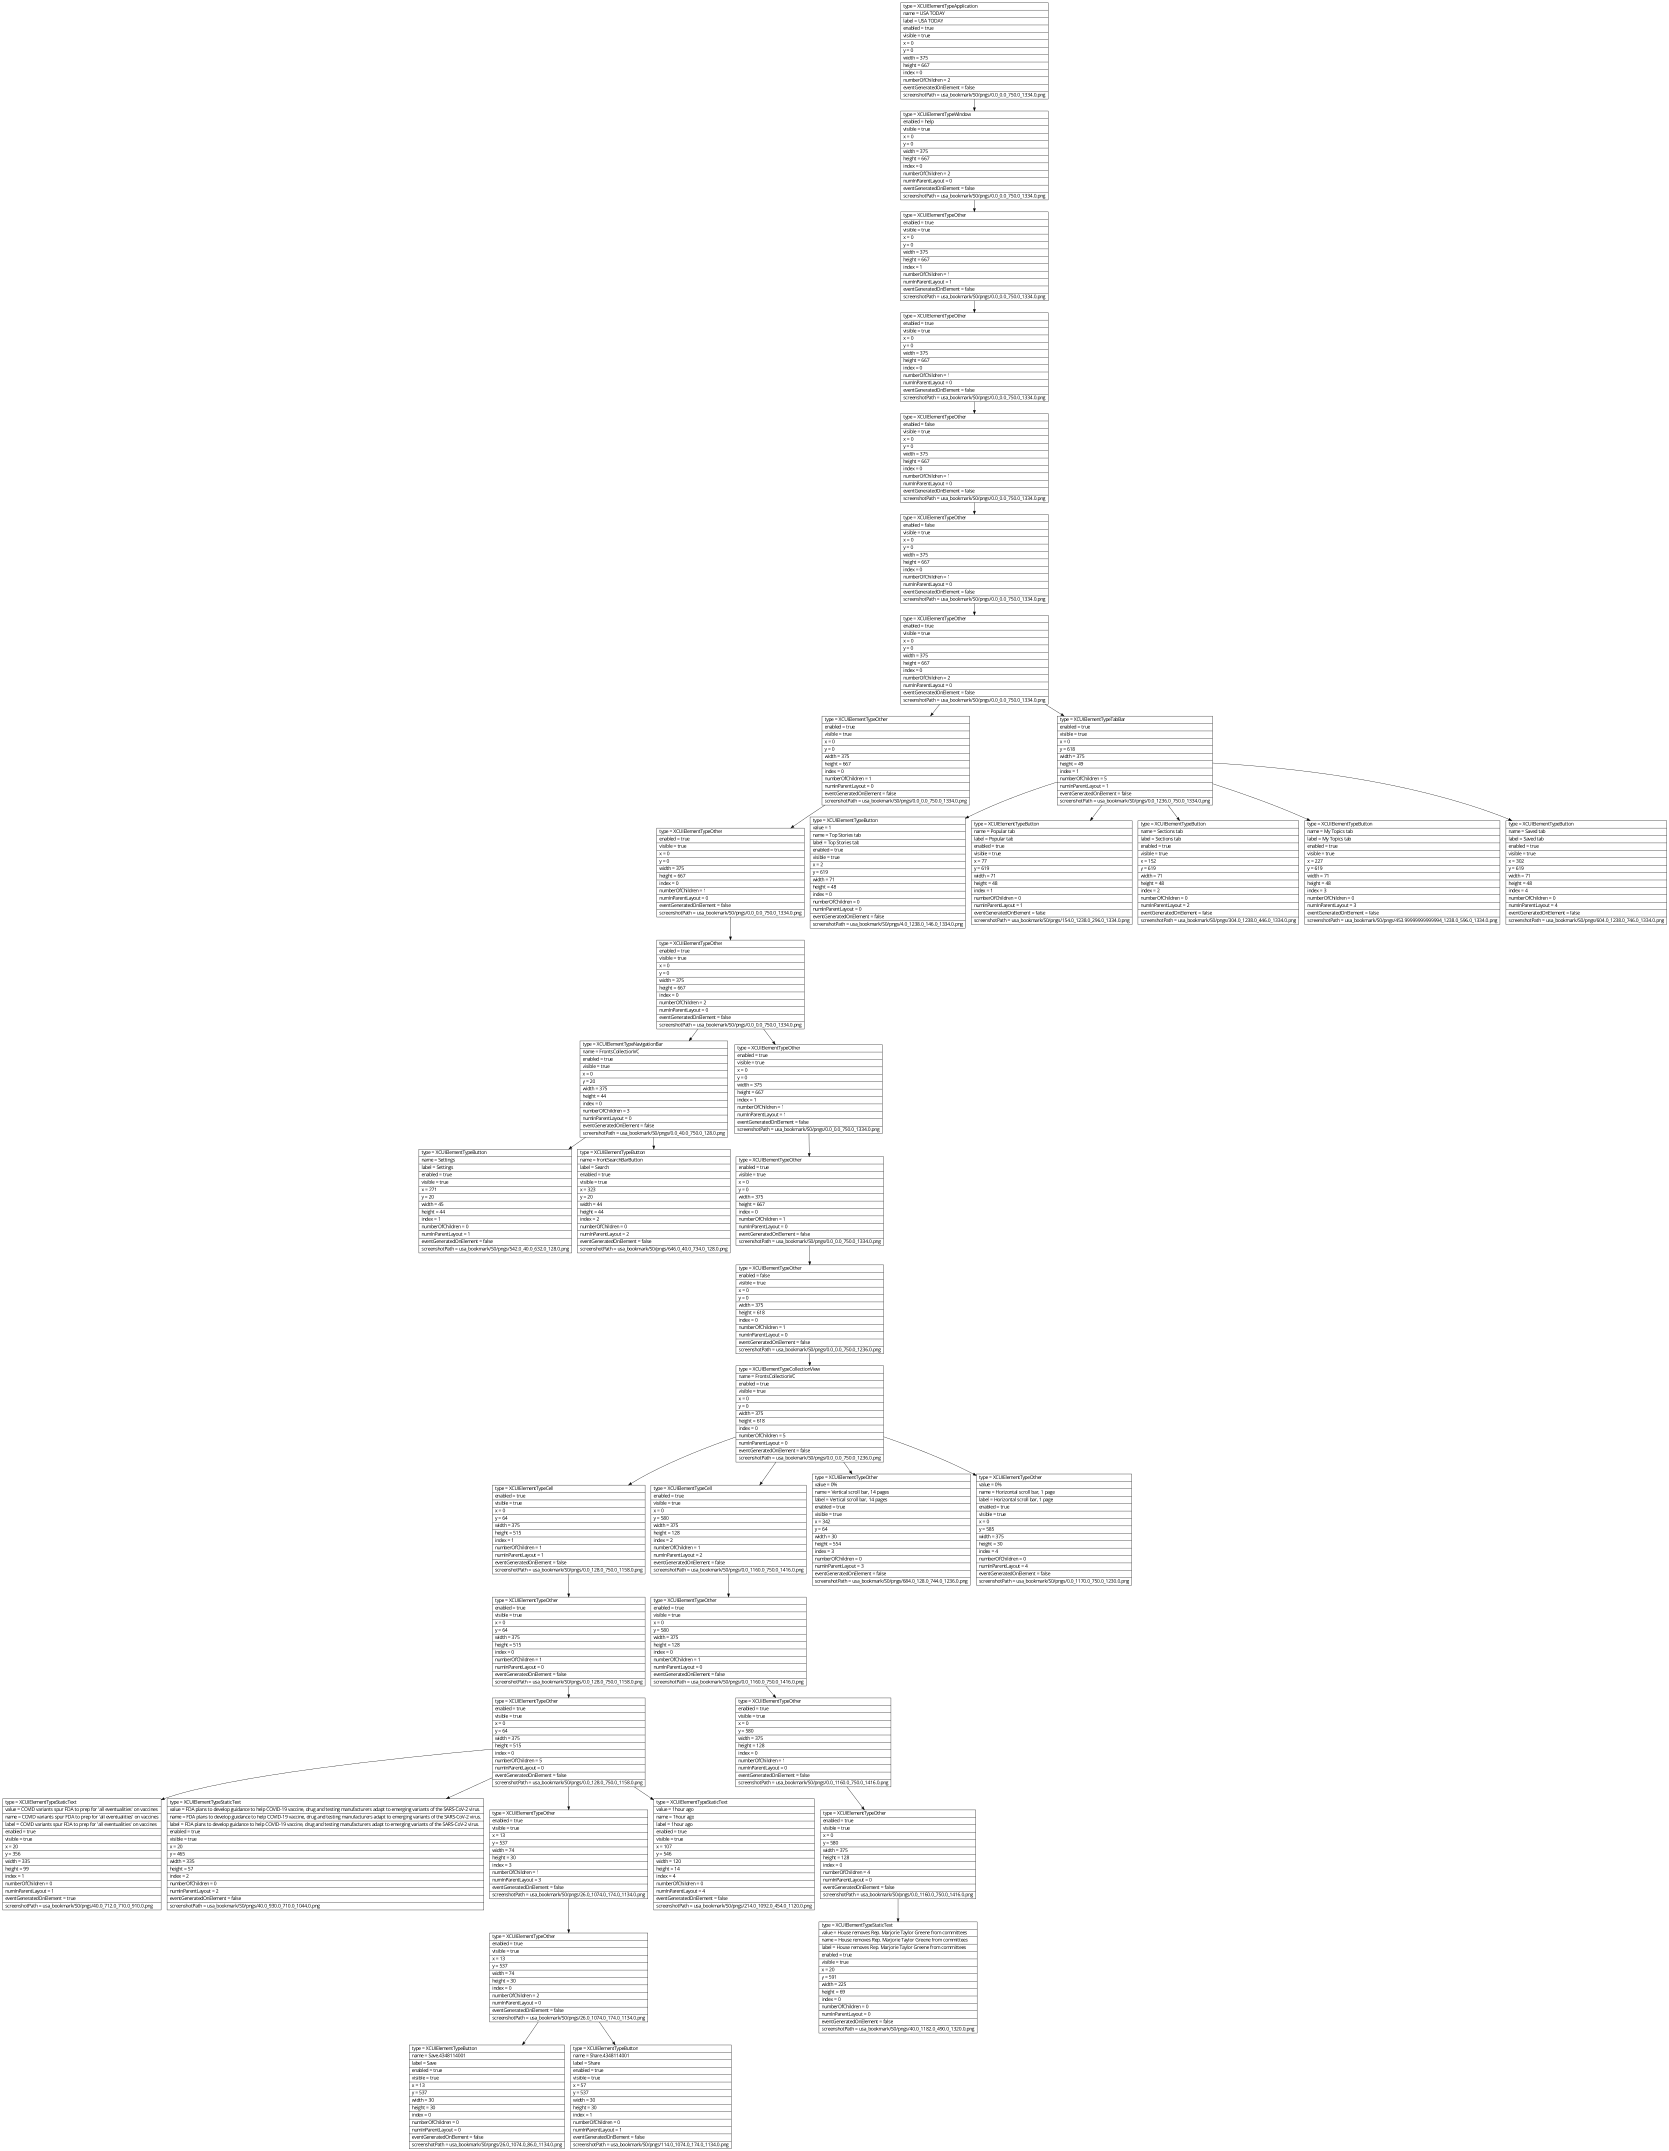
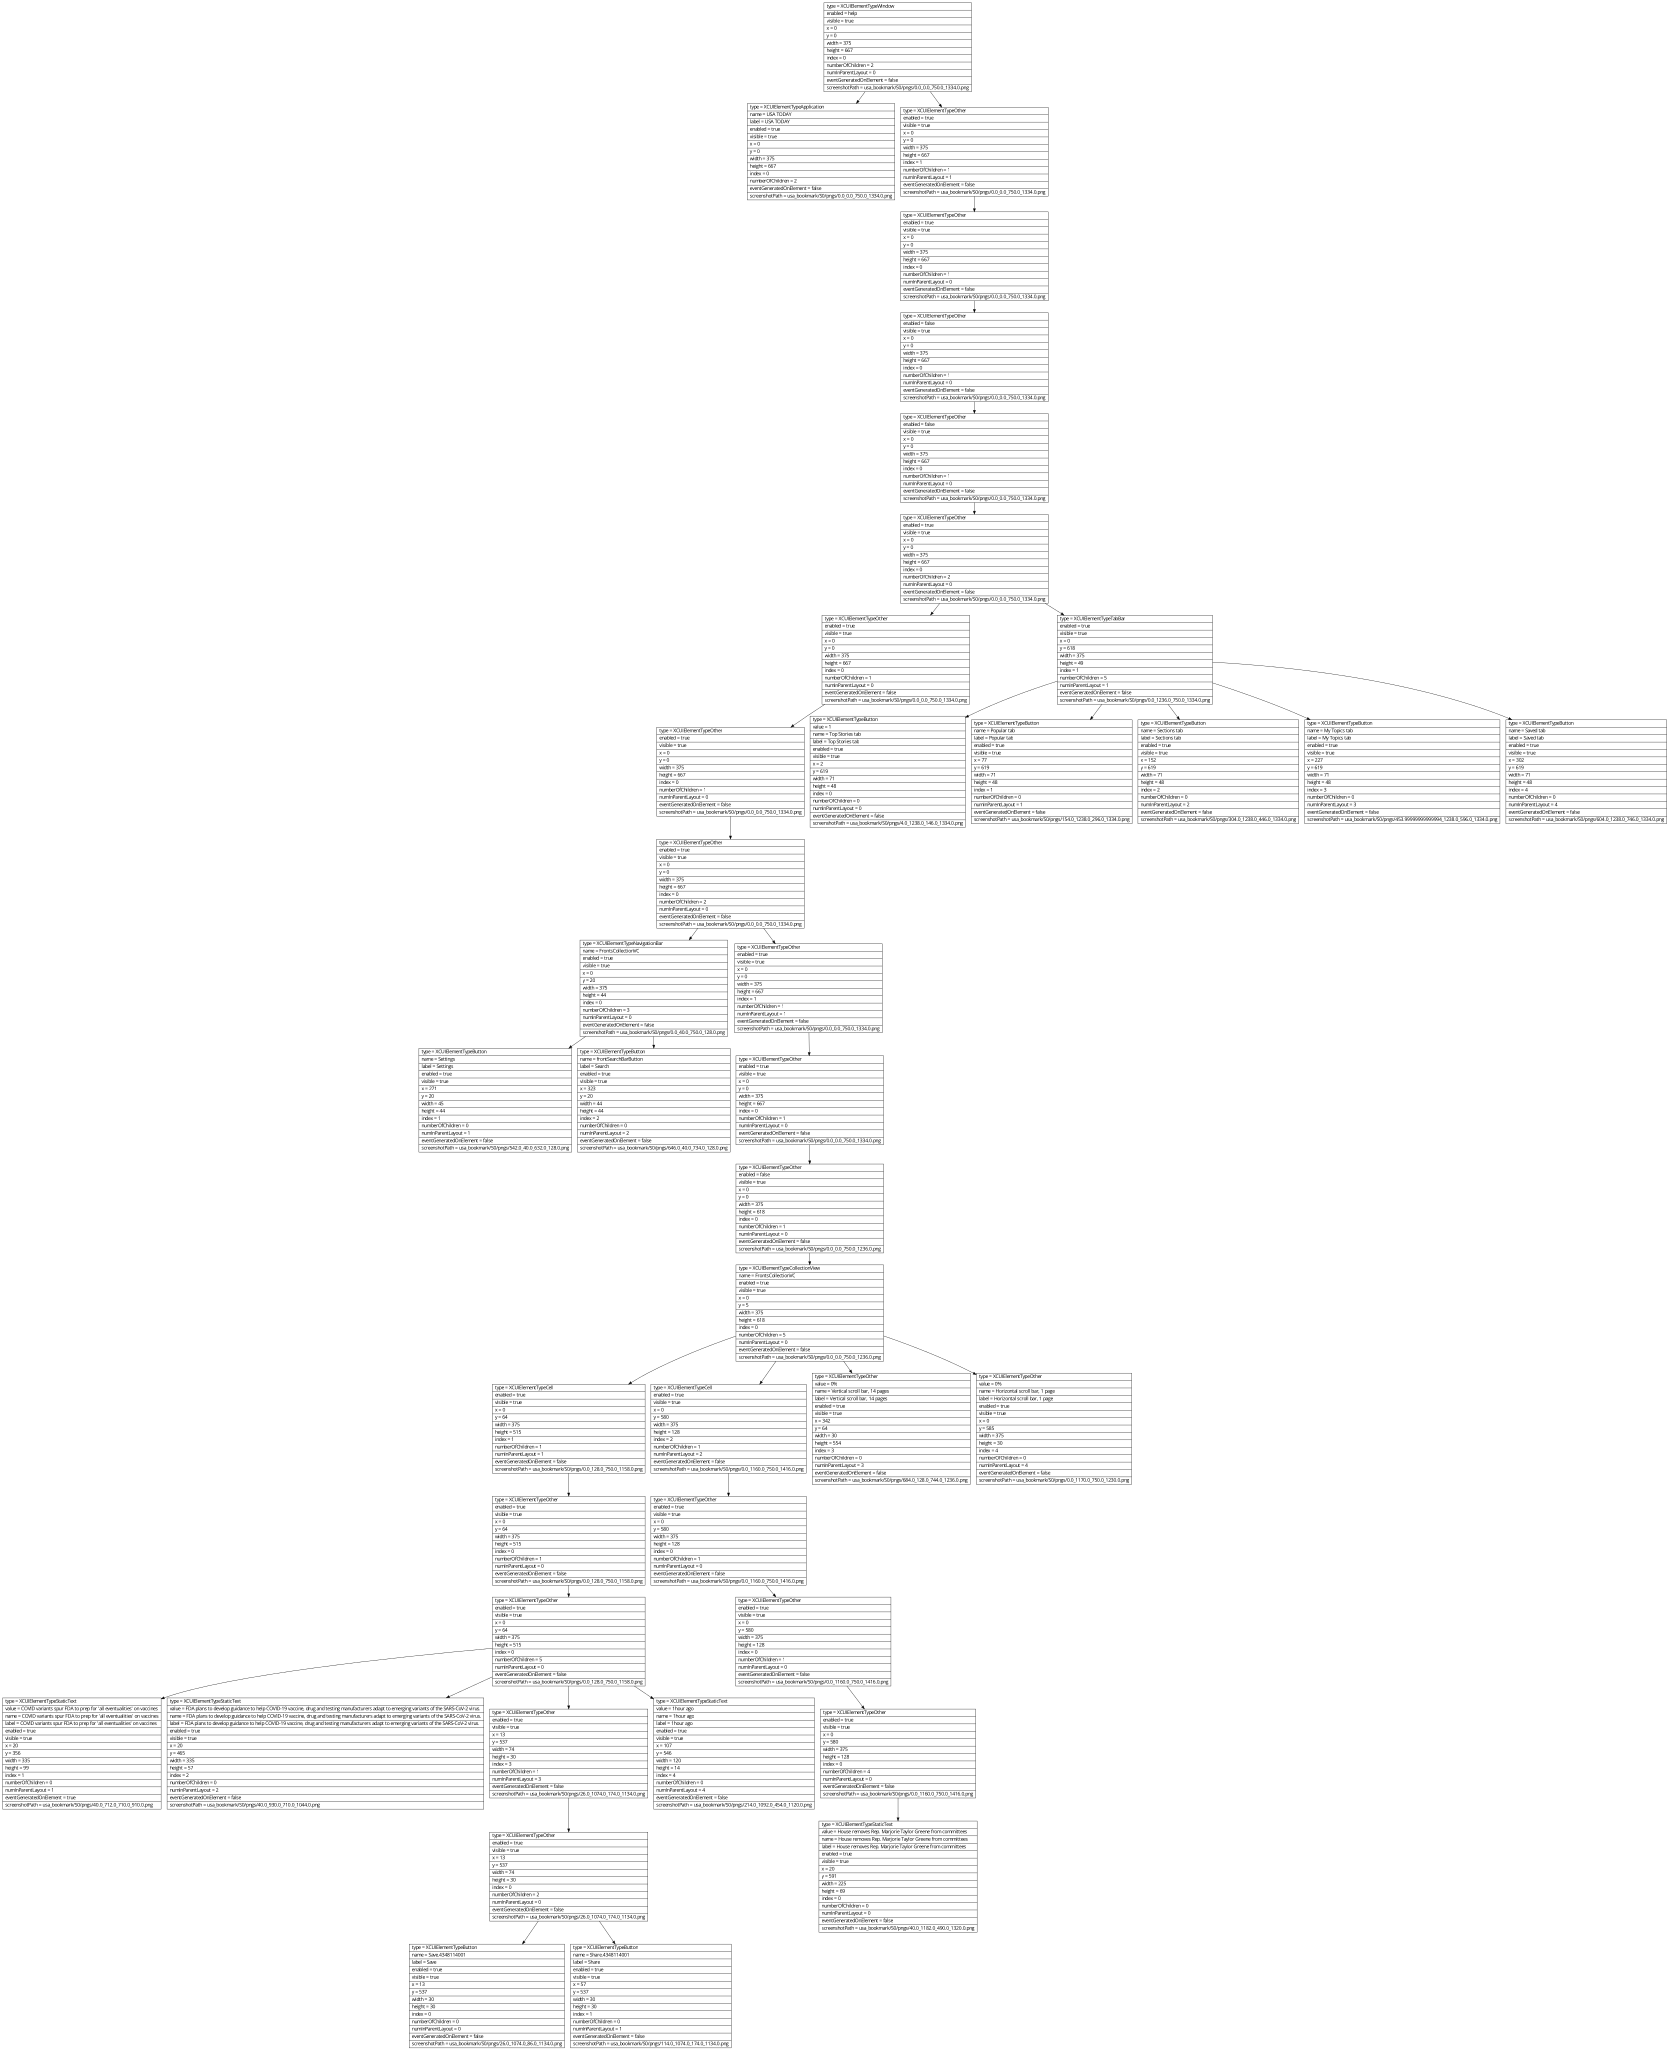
(974, 103) -> (862, 96)
(744, 1406) -> (744, 1305)
